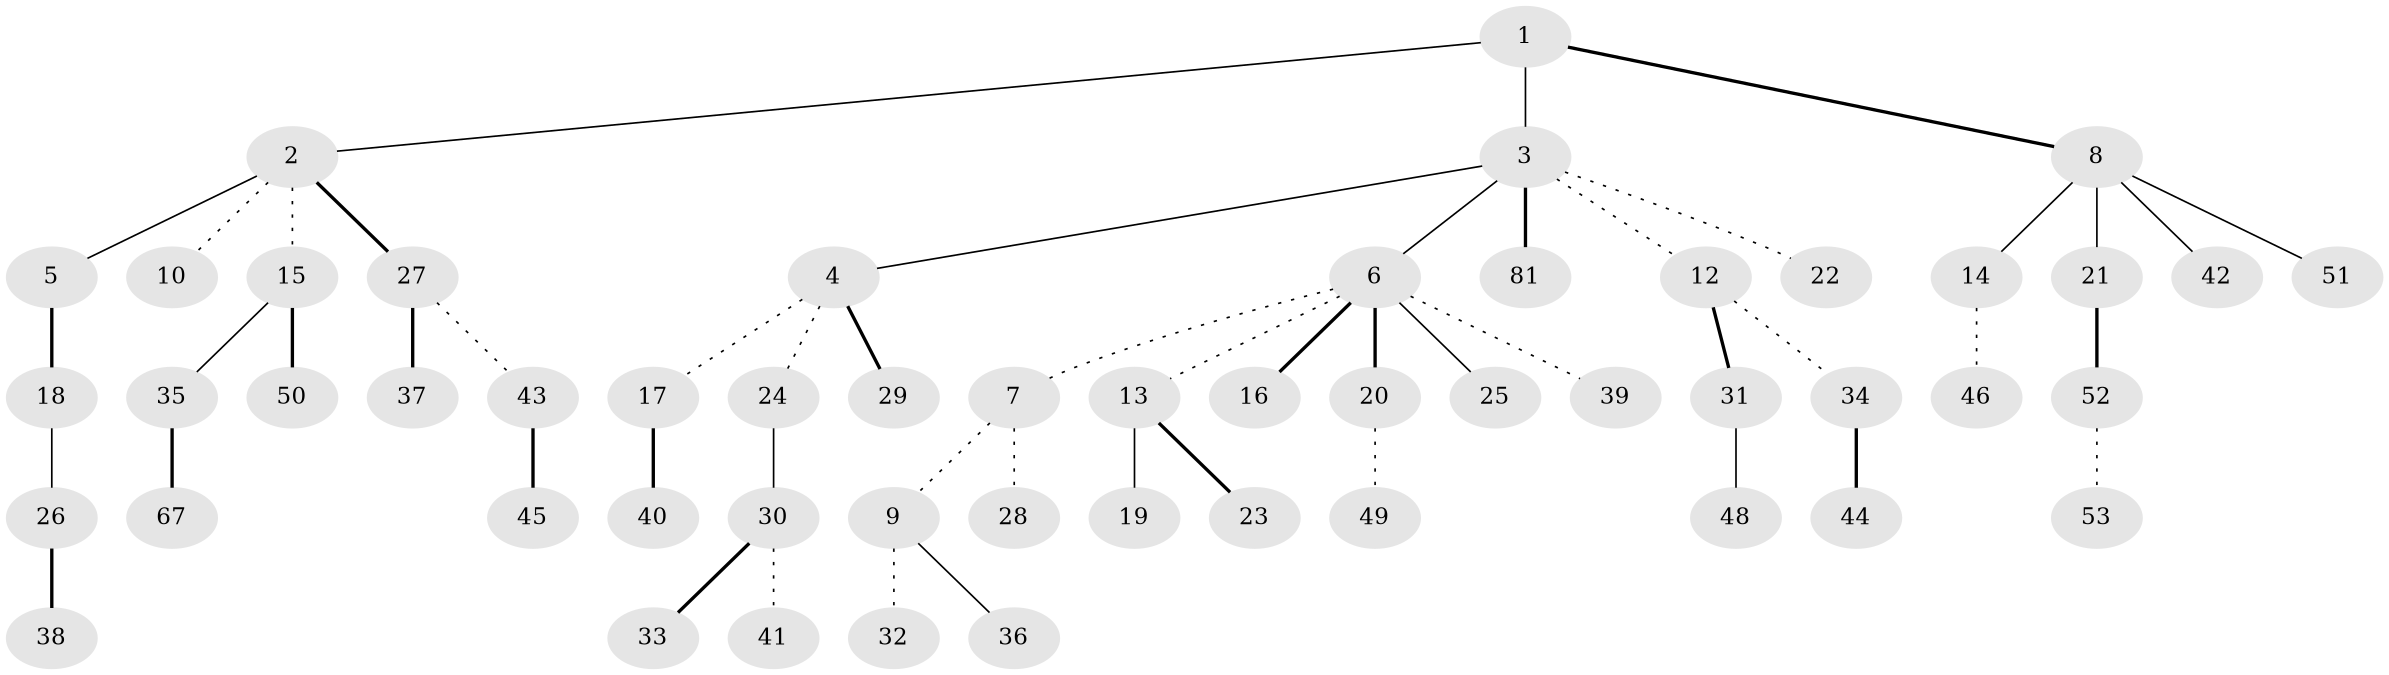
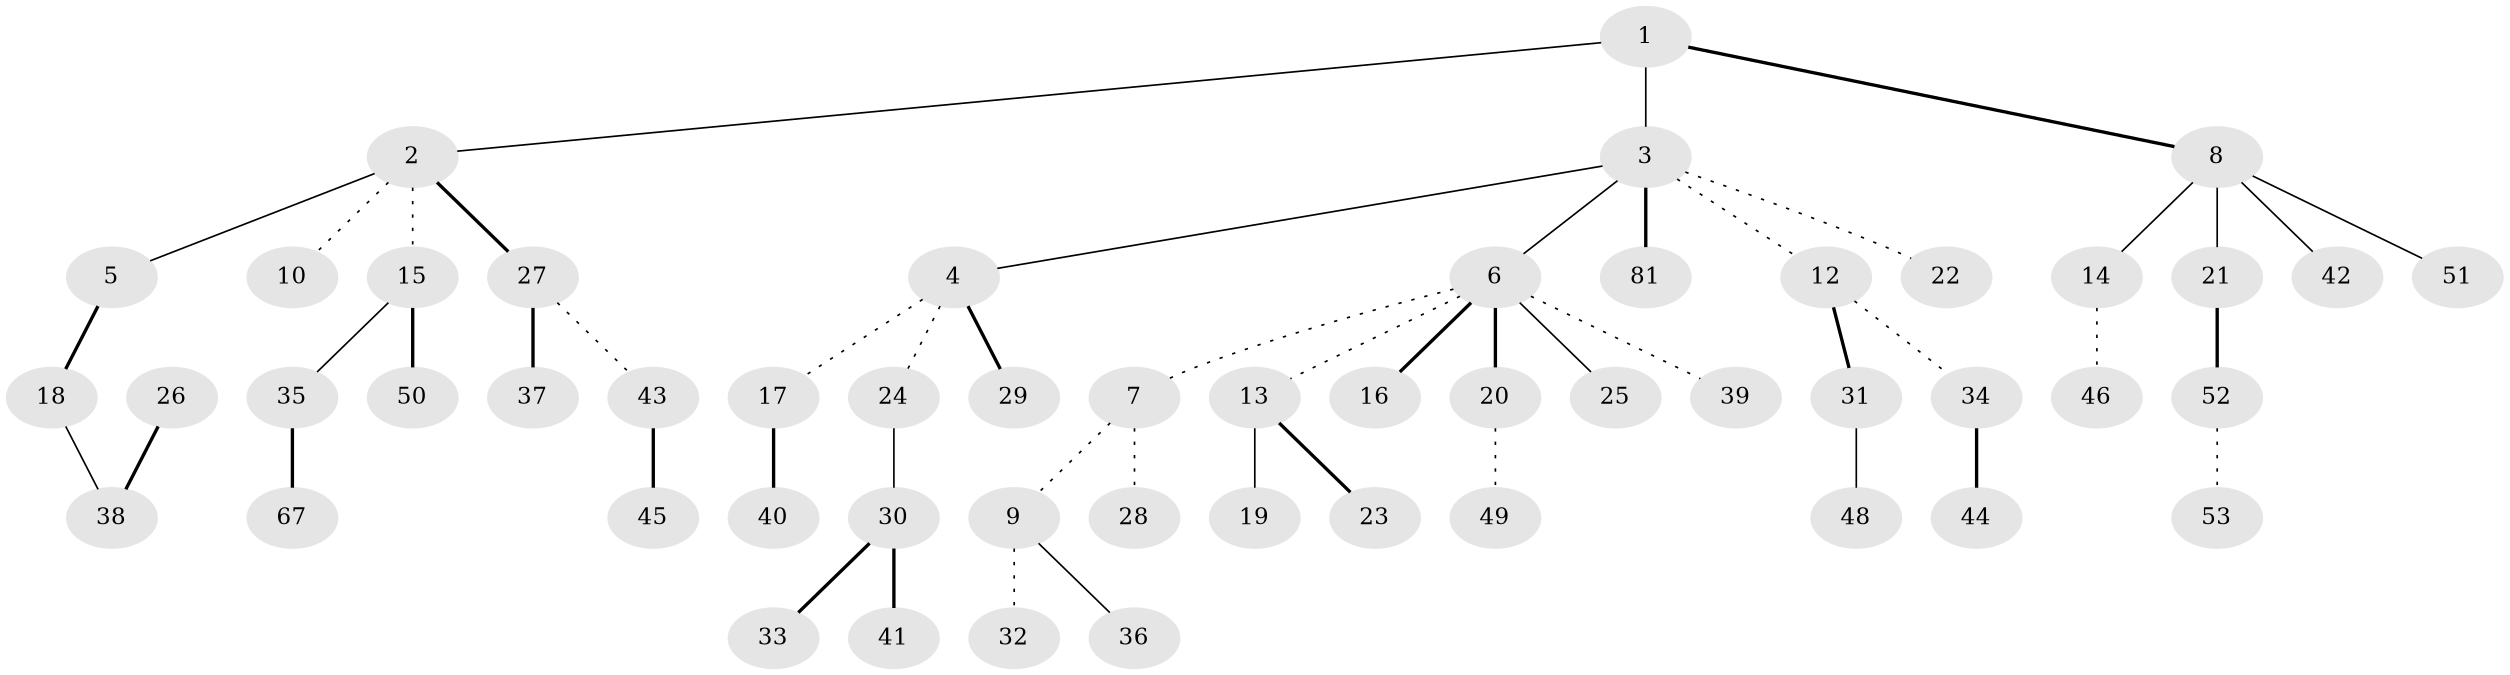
(52, 458) -> (82, 458)
(774, 578) -> (894, 578)
